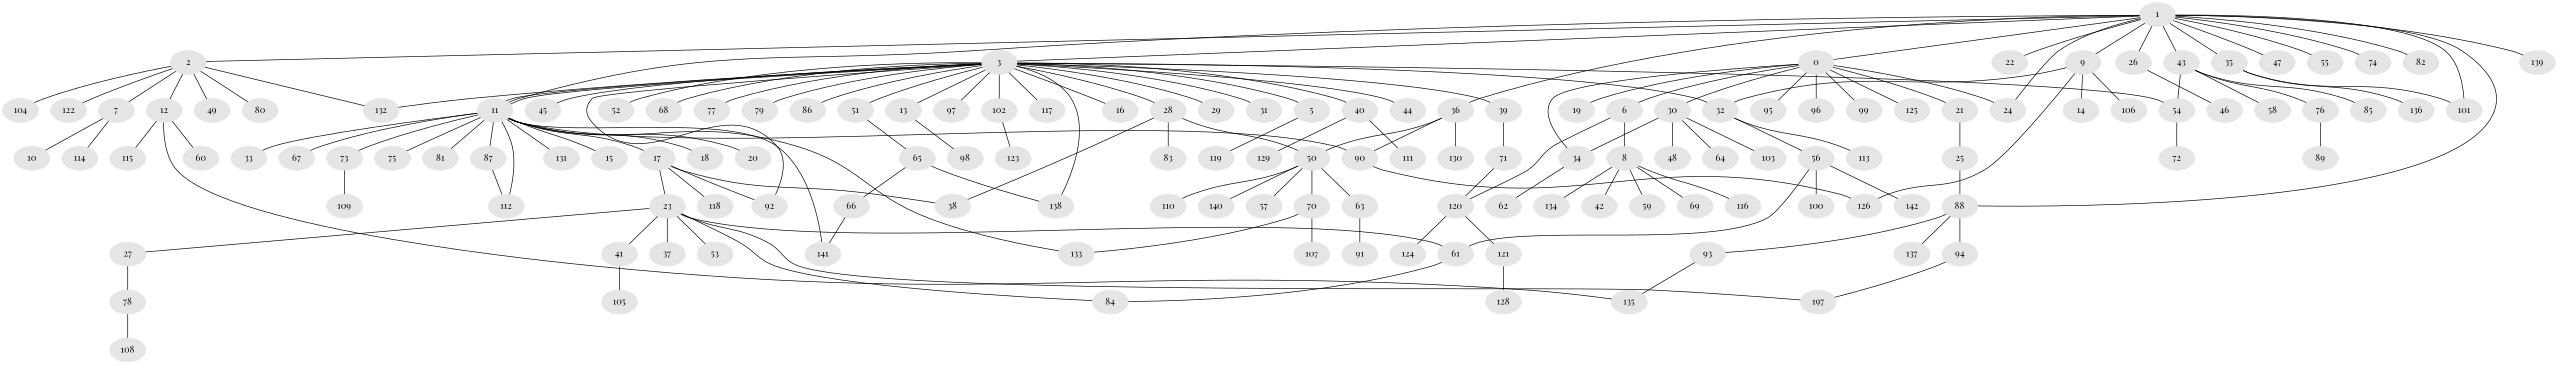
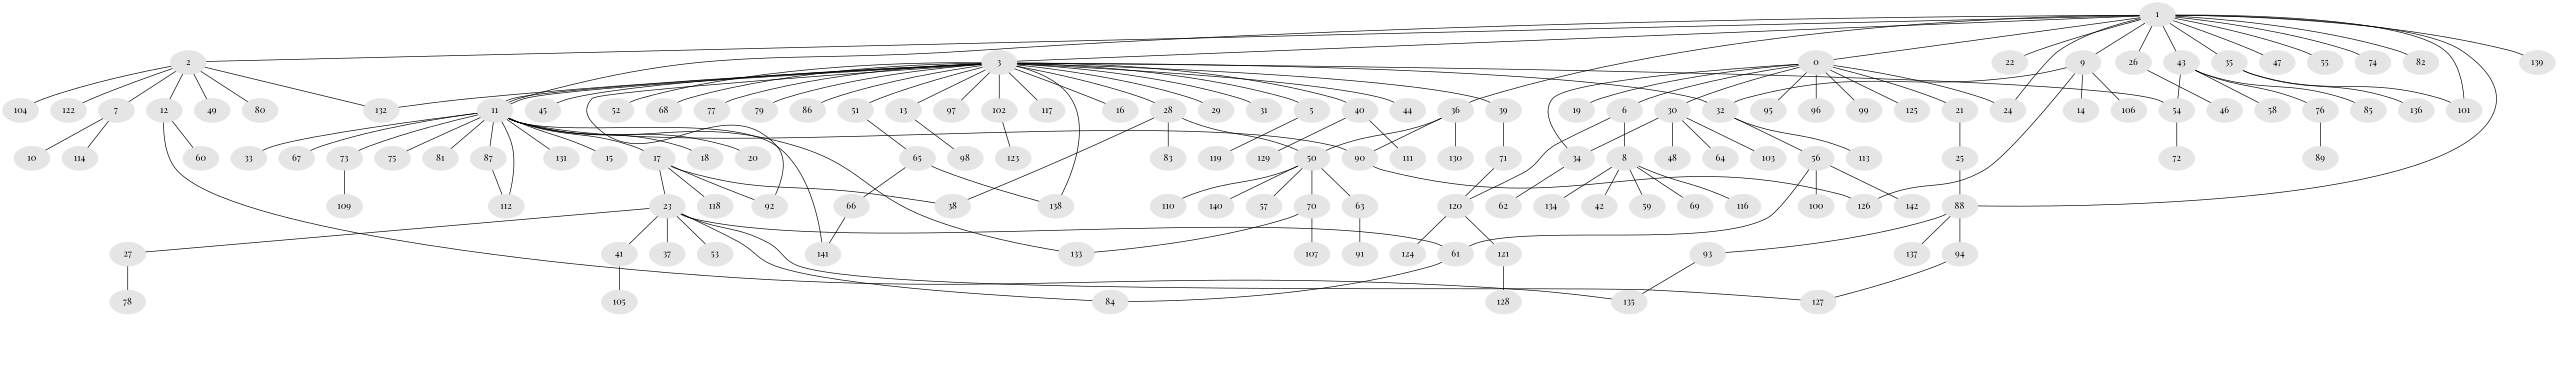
(128, 158) -> none
(1818, 302) -> (1818, 302)
(128, 350) -> none
